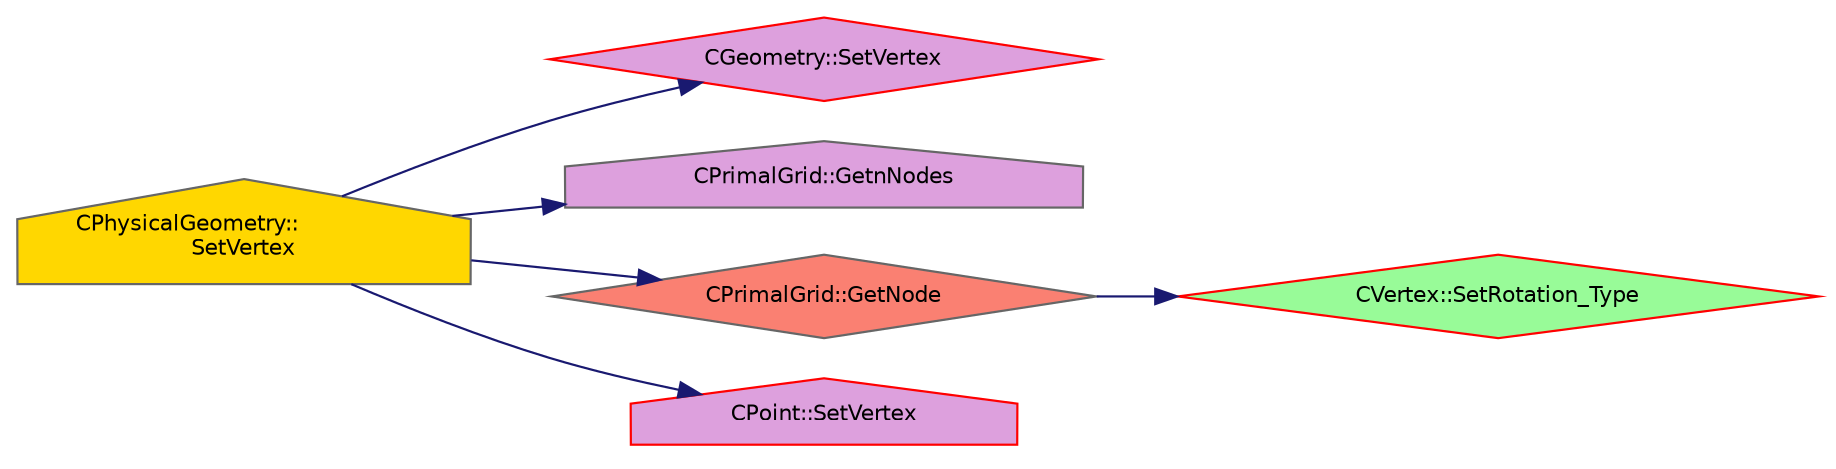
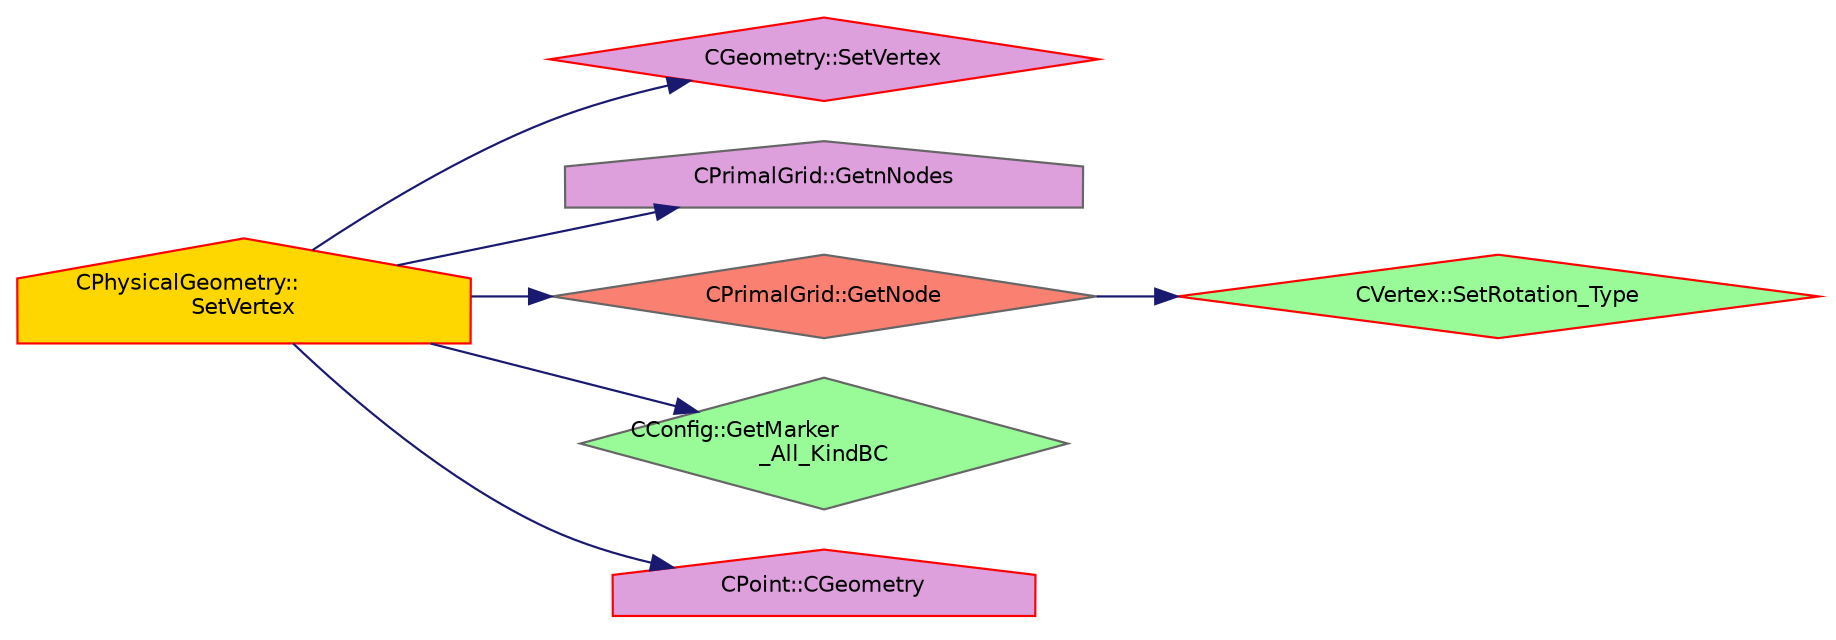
(244, 237) -> (244, 296)
(824, 415) -> (824, 586)
none -> (824, 444)
